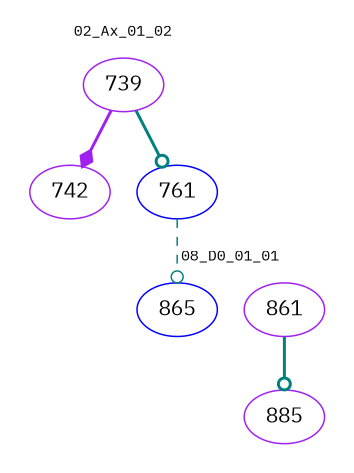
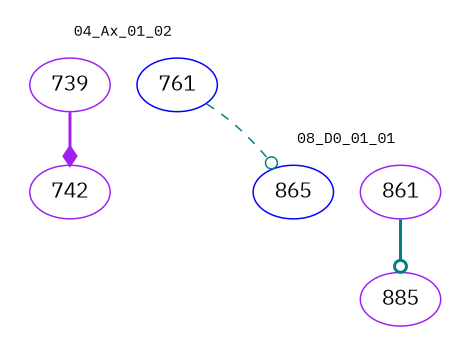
(124, 32) -> (124, 32)
(148, 133) -> none
